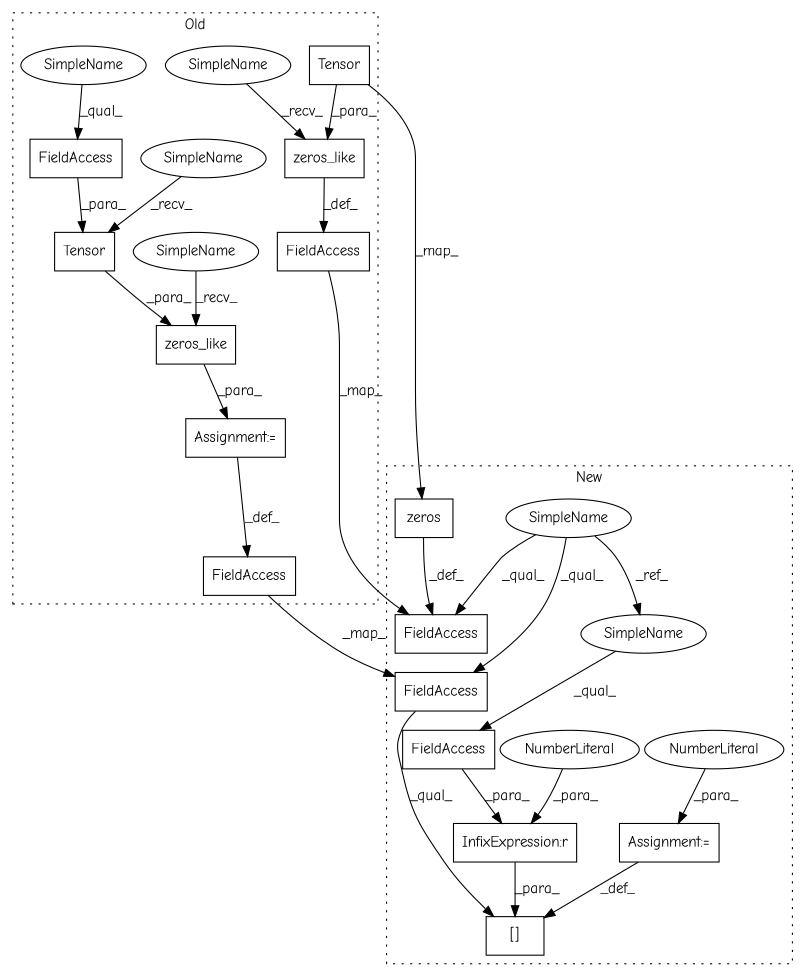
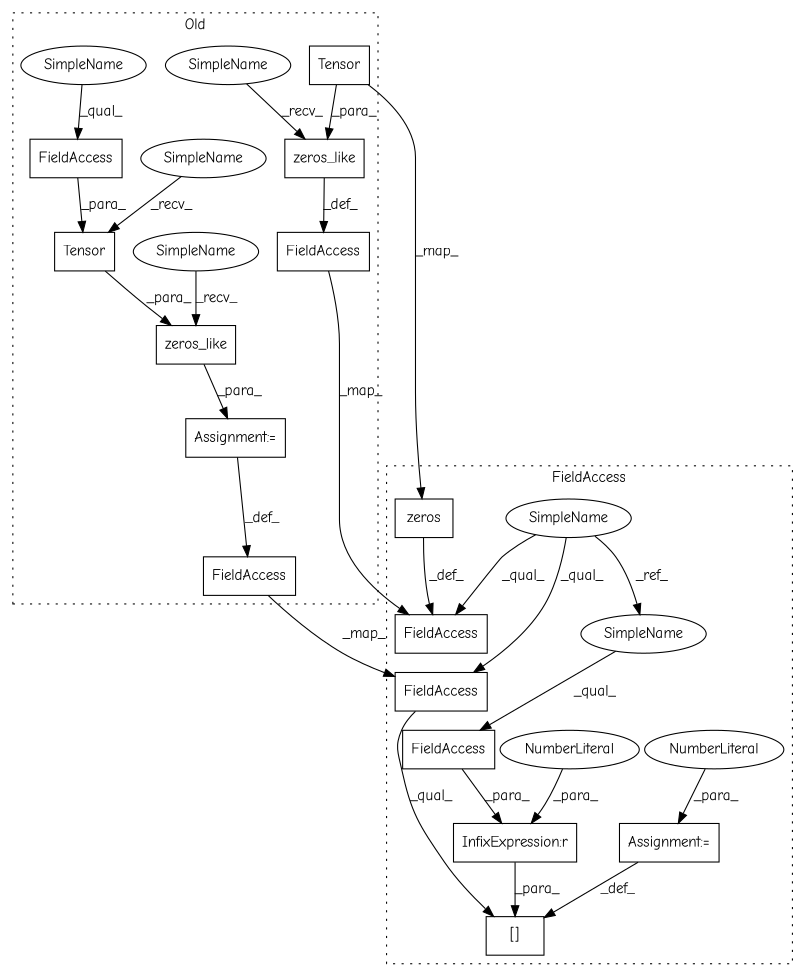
(589, 478) -> (589, 478)
